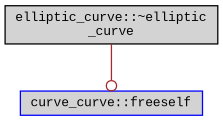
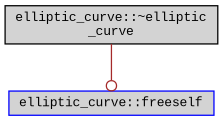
(111, 103) -> (111, 103)
